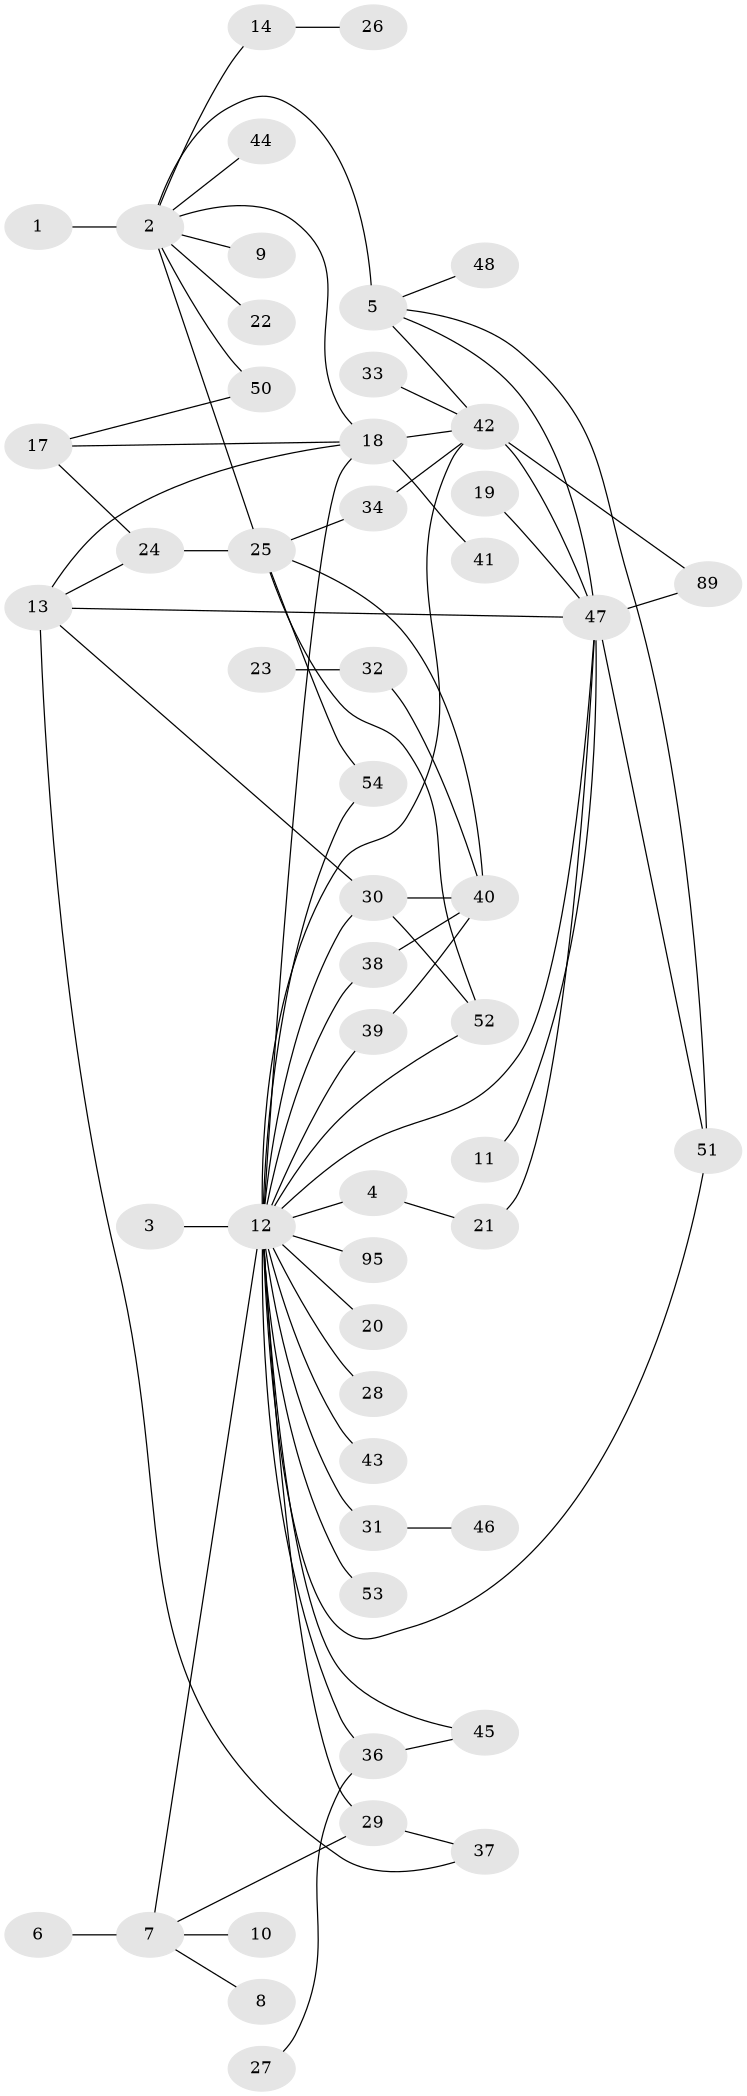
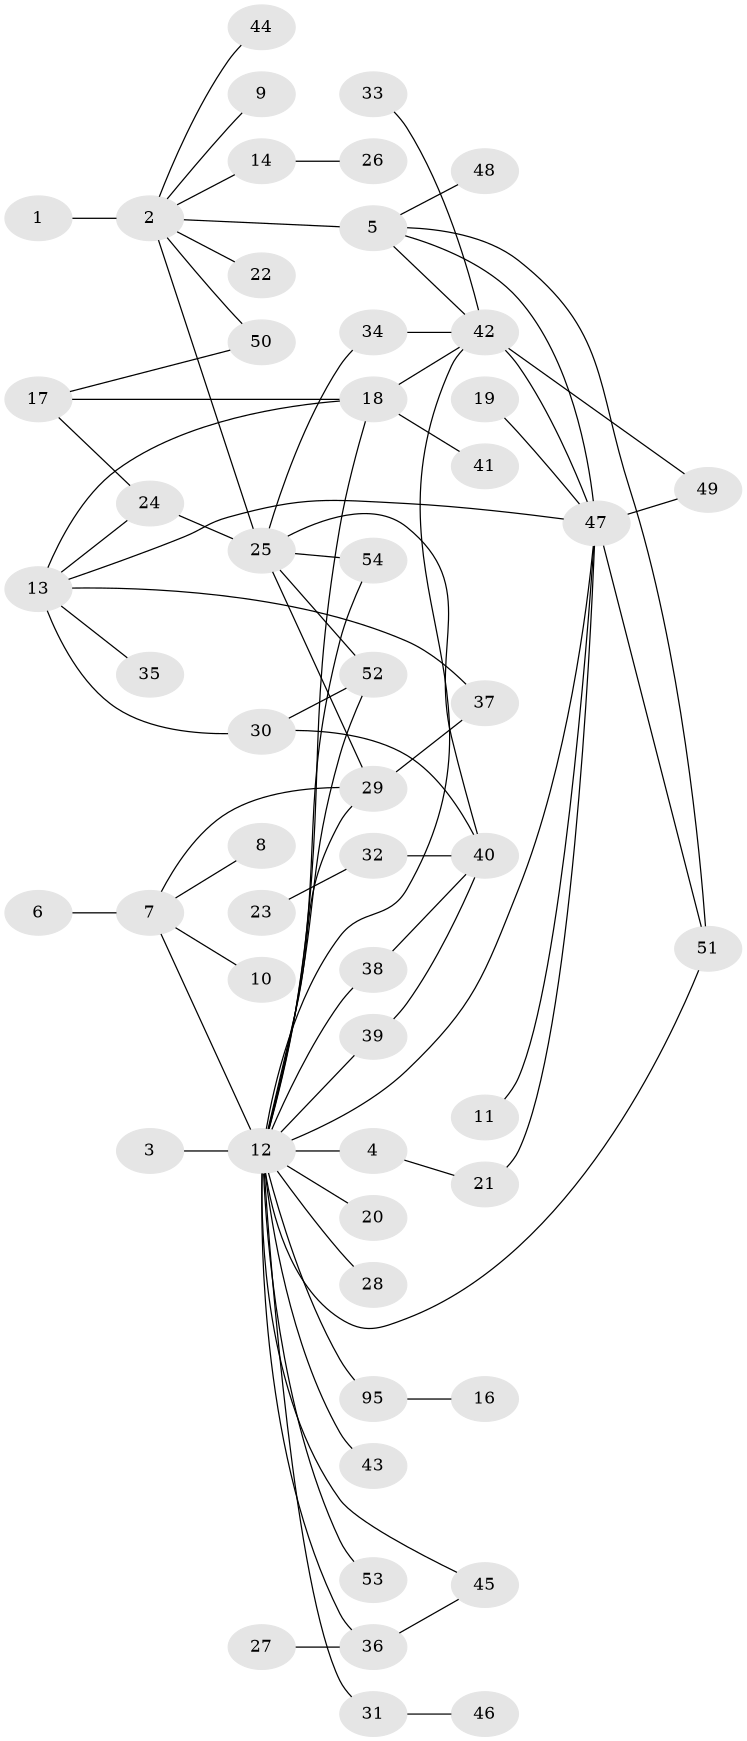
(324, 261) -> none
(708, 584) -> (708, 490)
none -> (313, 660)
none -> (150, 675)
(292, 1054) -> none
none -> (485, 1399)
